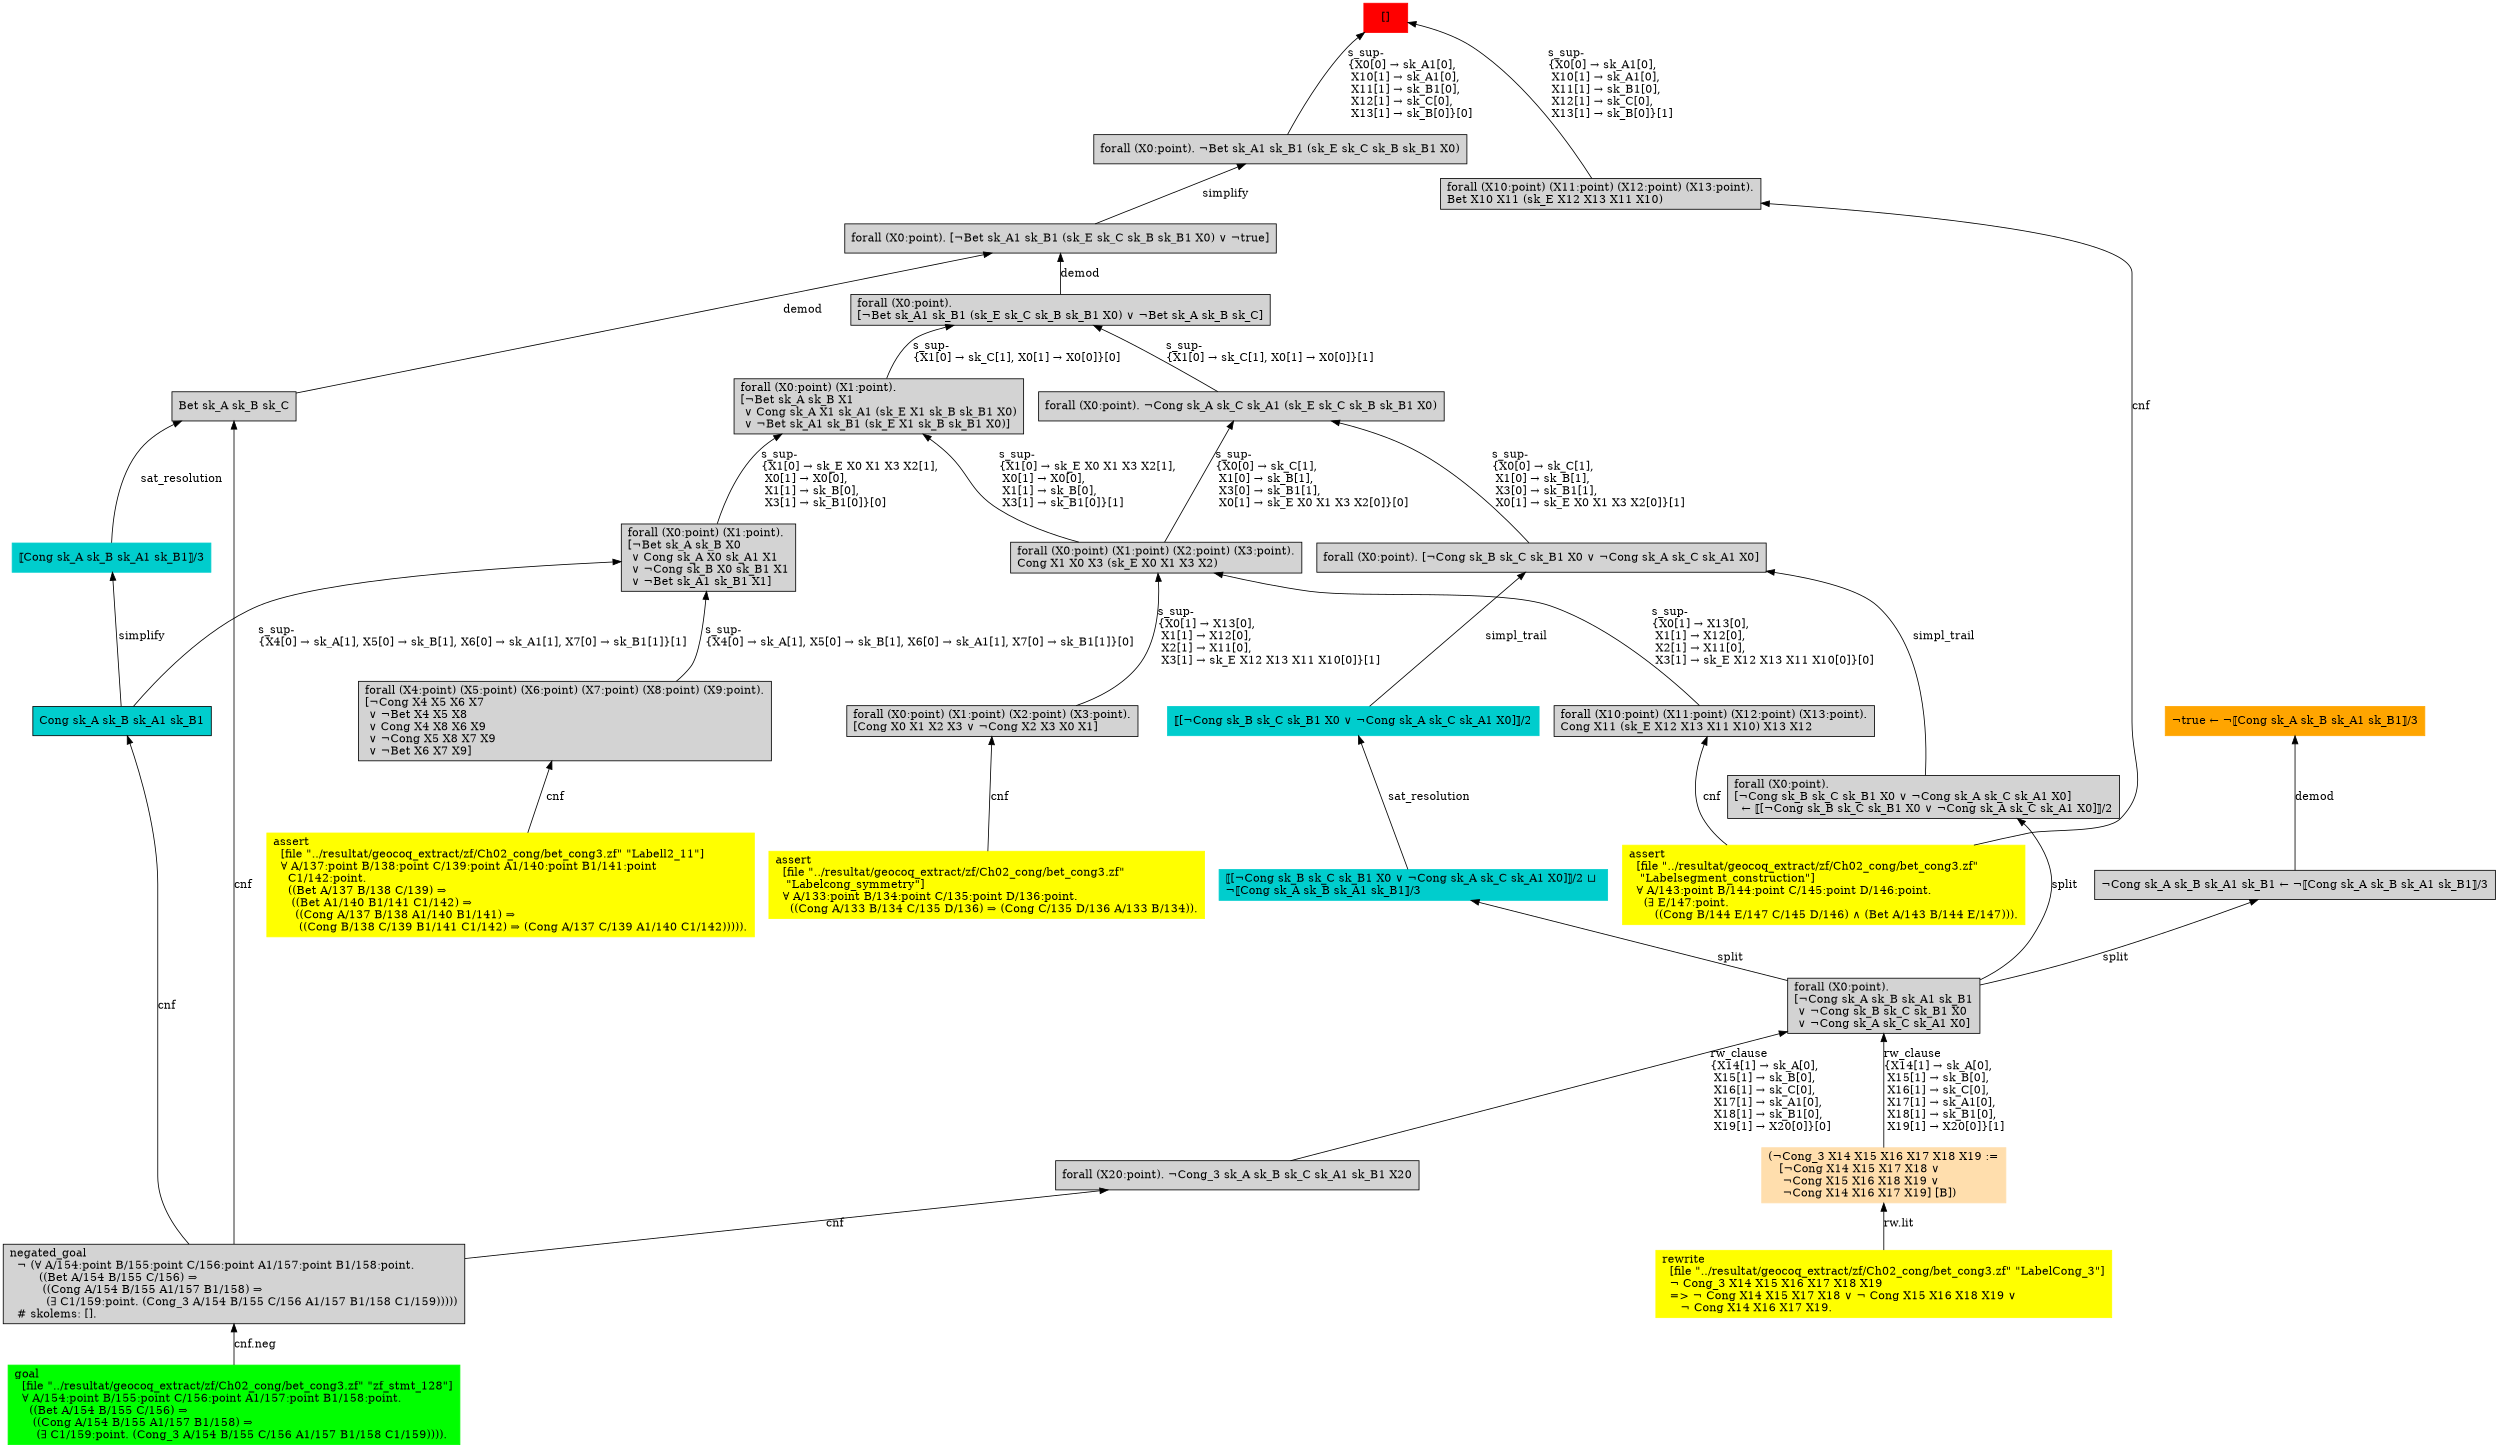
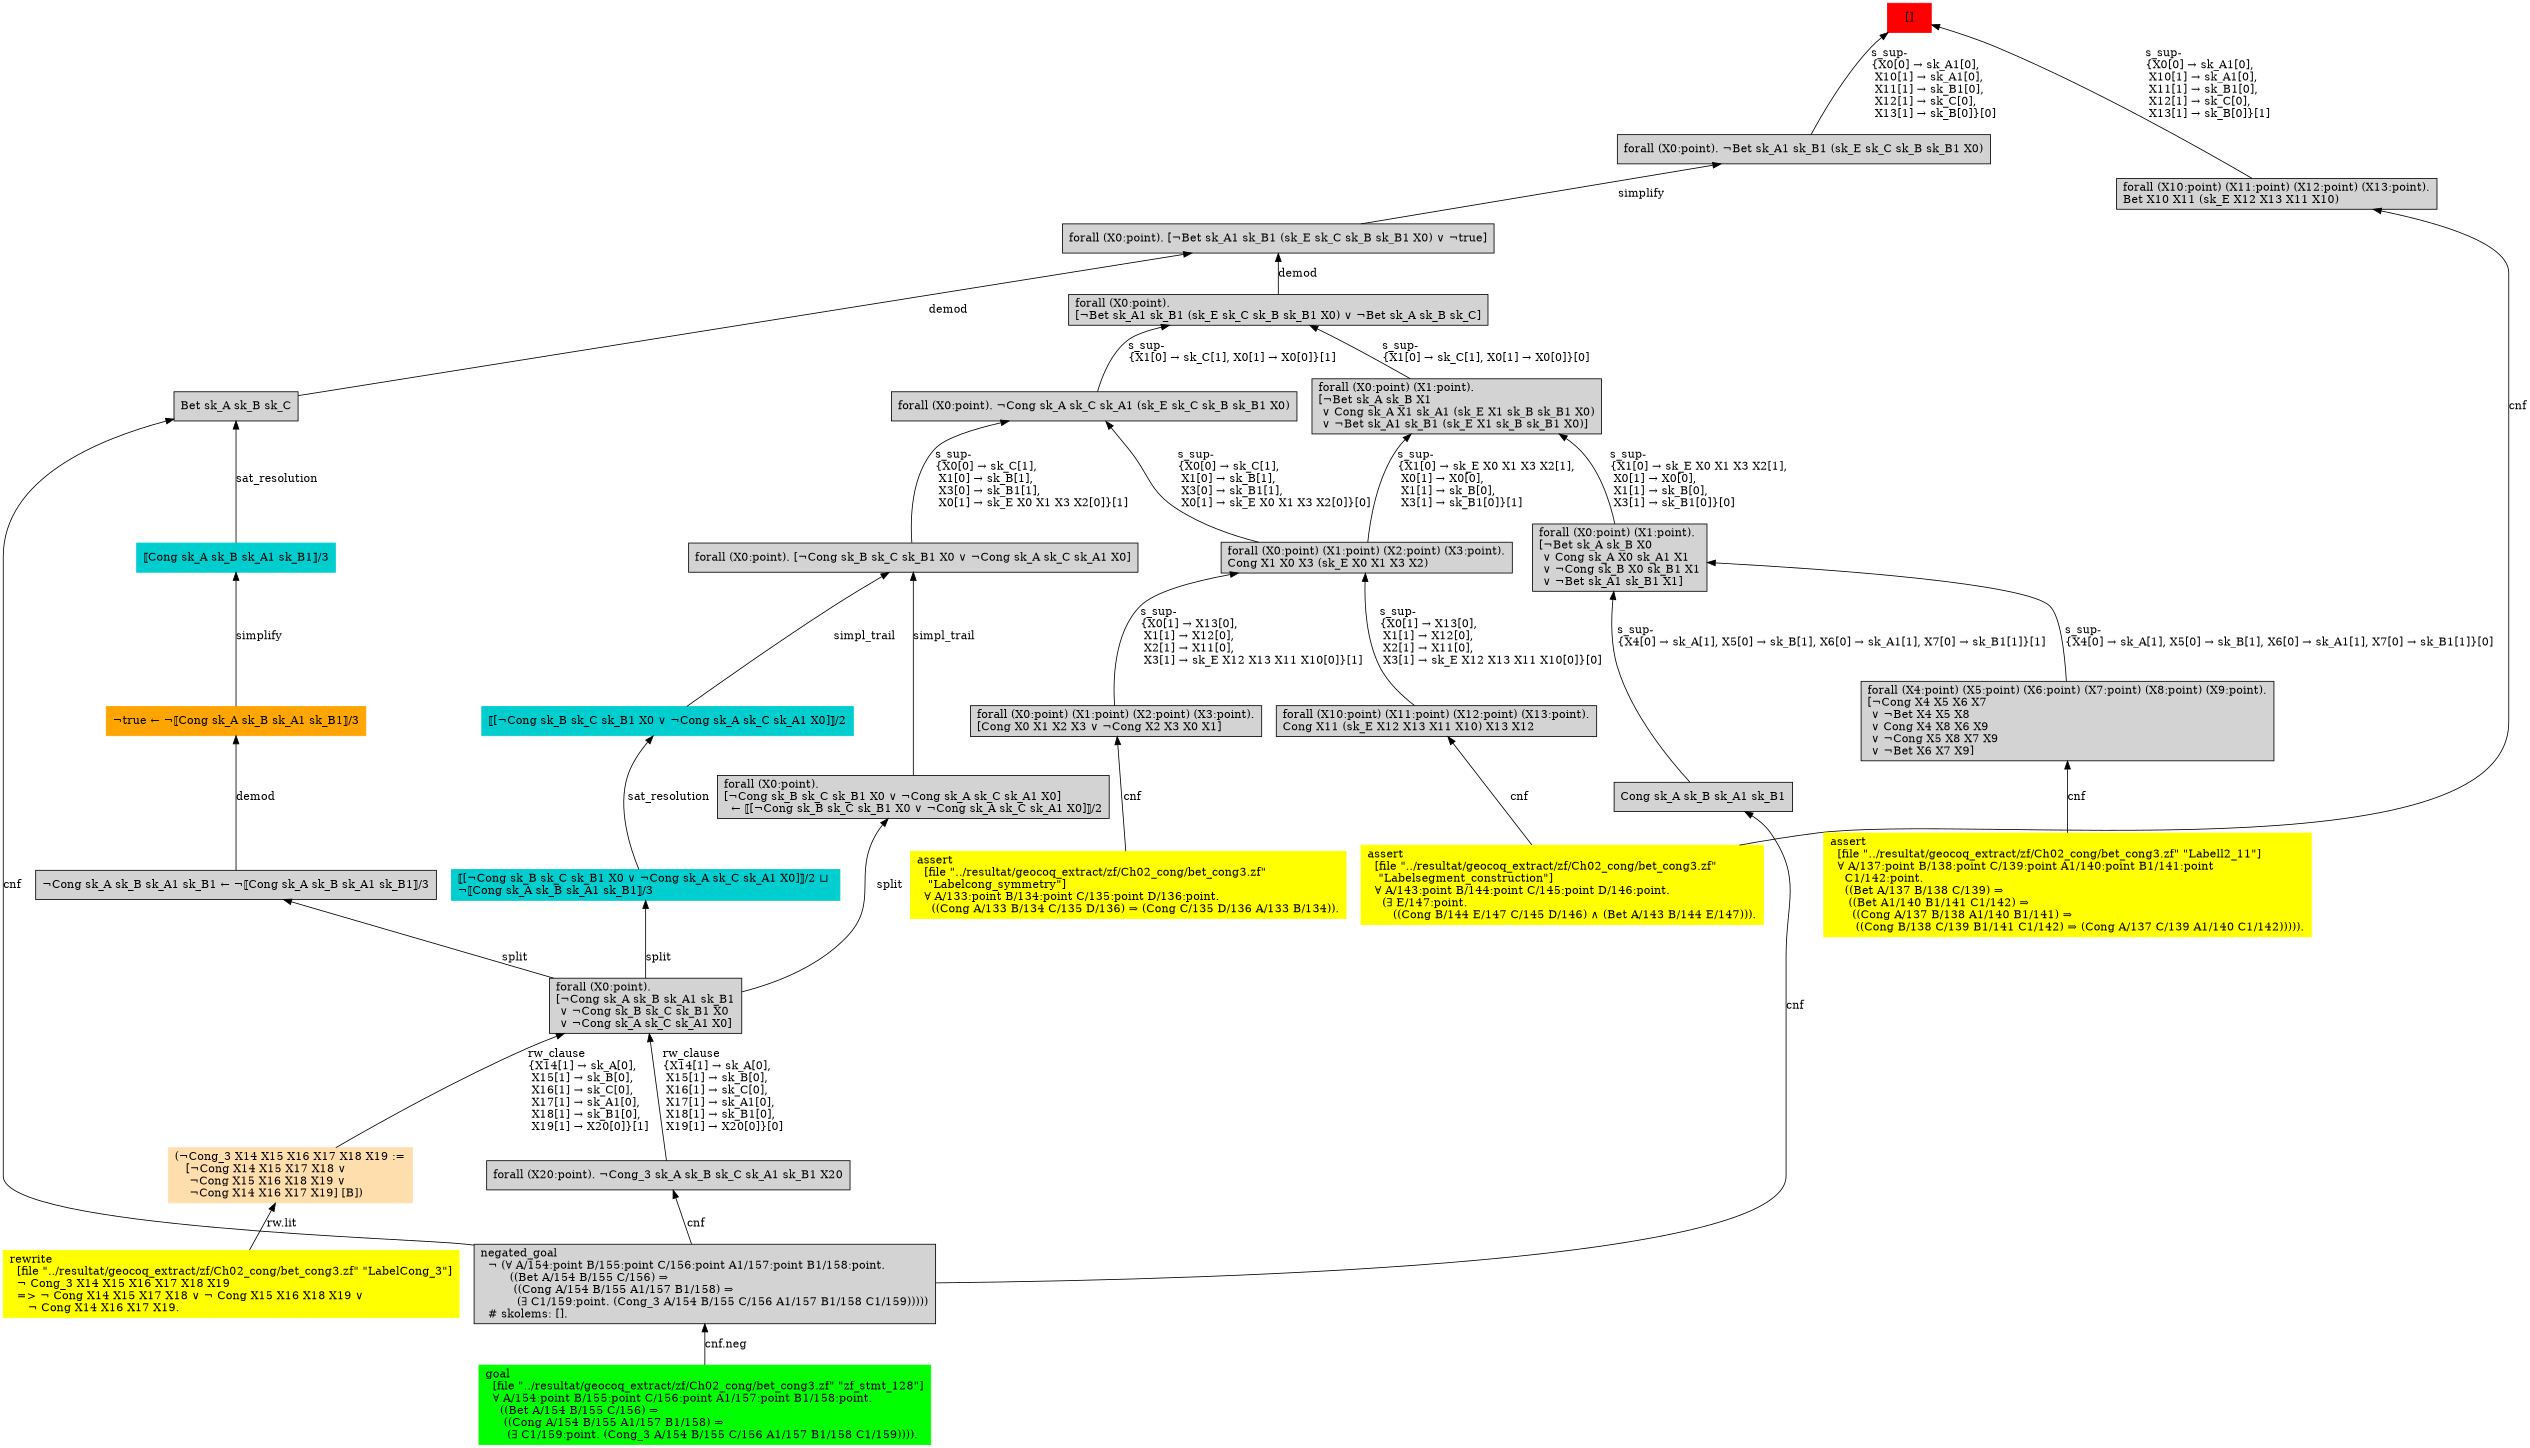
(117, 643) -> (236, 643)
(122, 721) -> (1703, 797)
